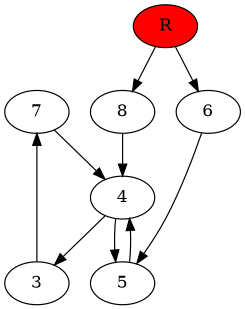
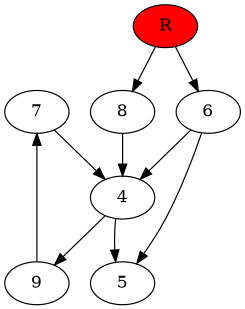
(131, 246) -> (170, 150)
(37, 283) -> (37, 283)
